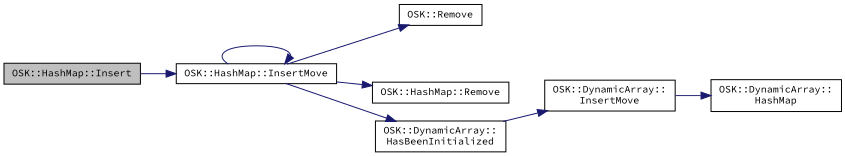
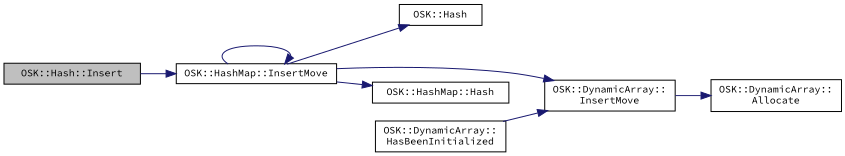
(441, 15) -> (441, 15)
(72, 74) -> (72, 74)
(441, 93) -> (441, 93)
(776, 96) -> (776, 96)
(336, 101) -> (441, 68)
